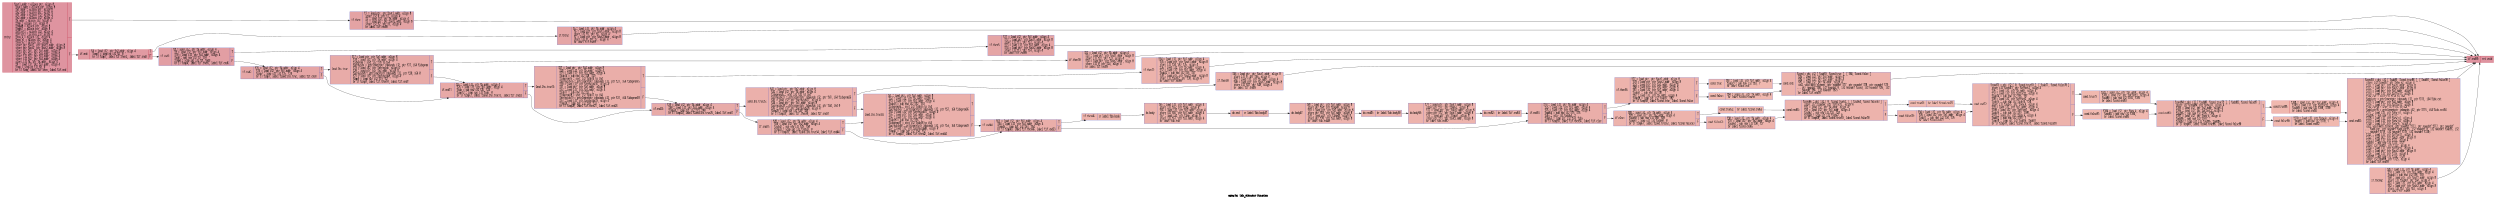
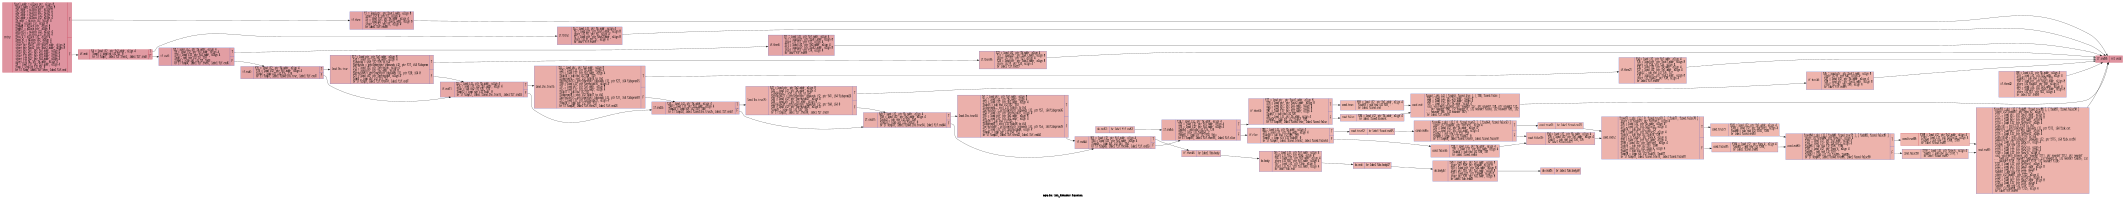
(859, 109) -> (870, 109)
(1442, 113) -> none
(1779, 118) -> (1512, 145)
